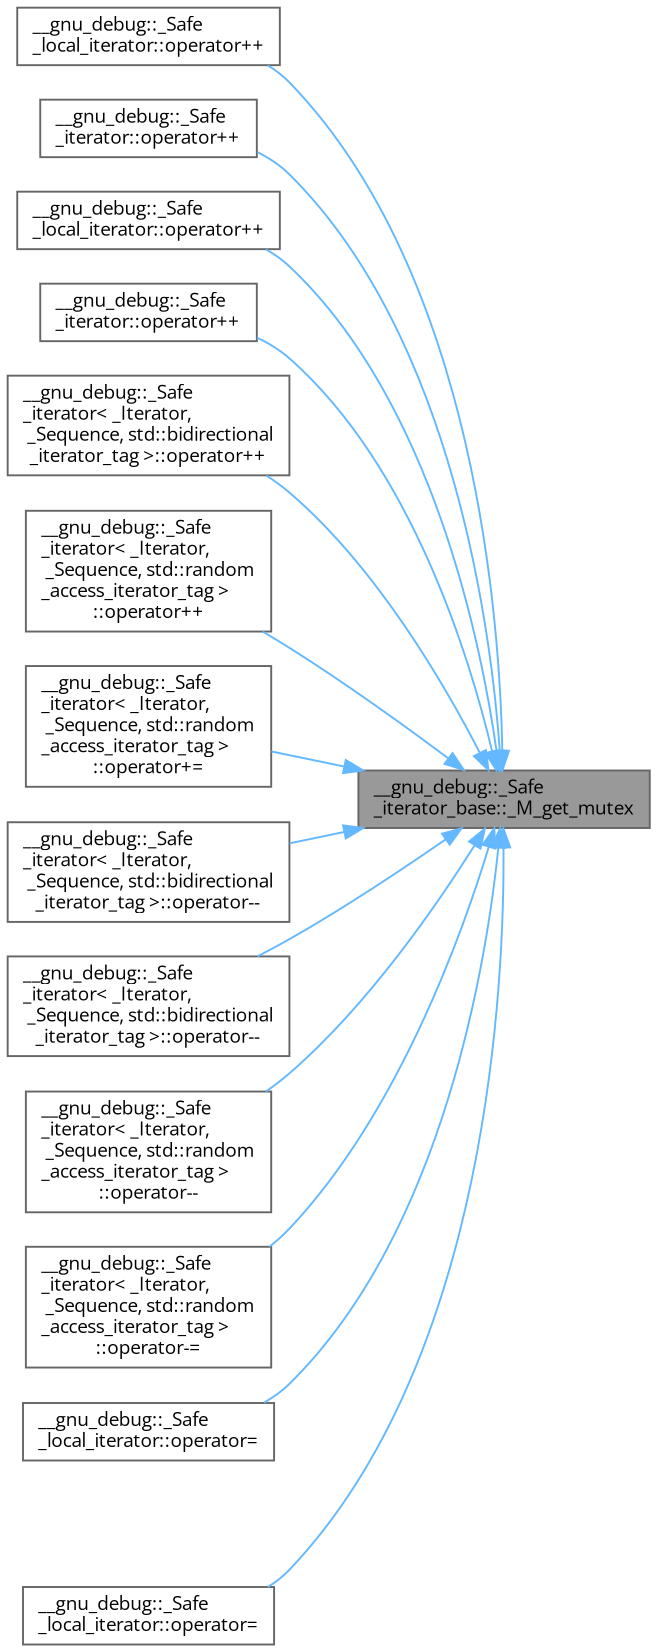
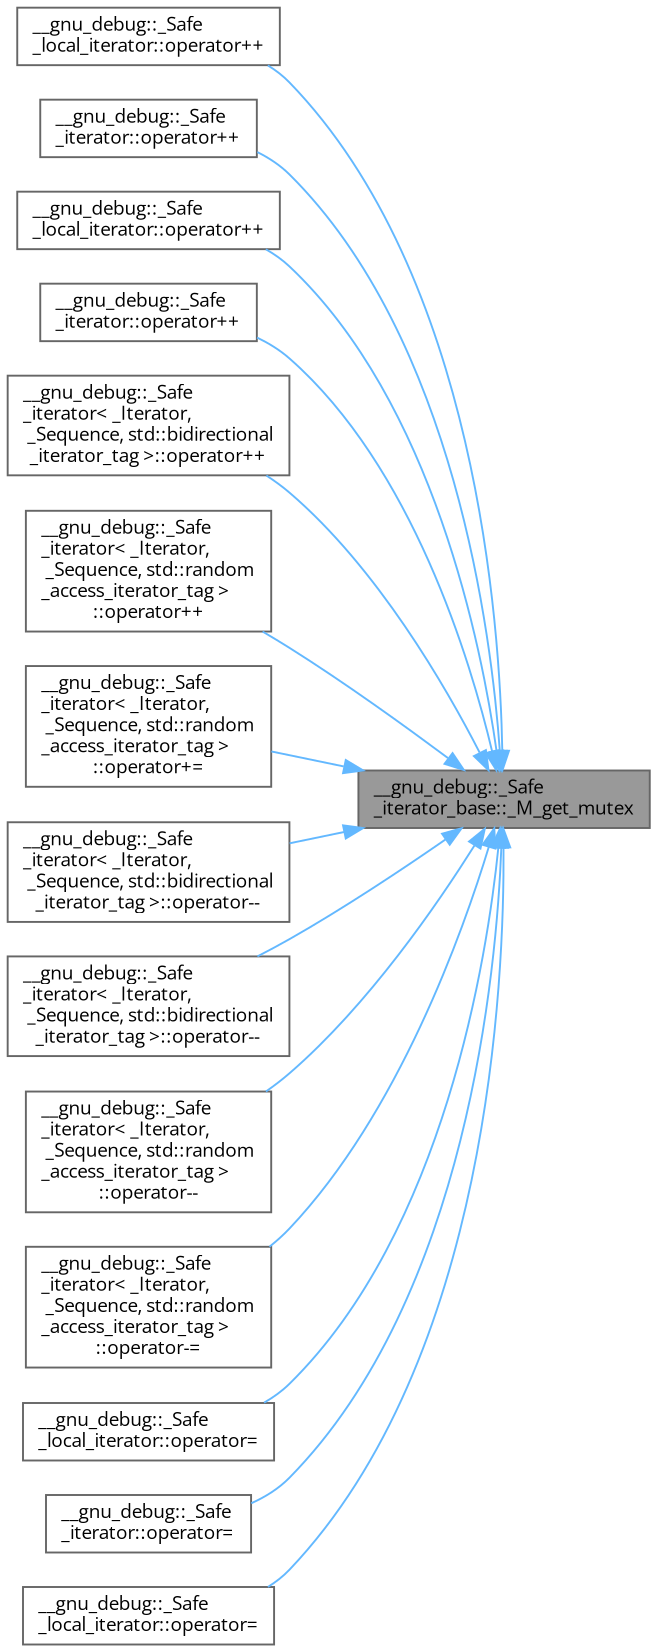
none -> (149, 1524)
